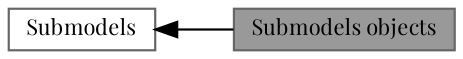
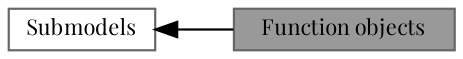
(344, 30) -> (344, 30)
